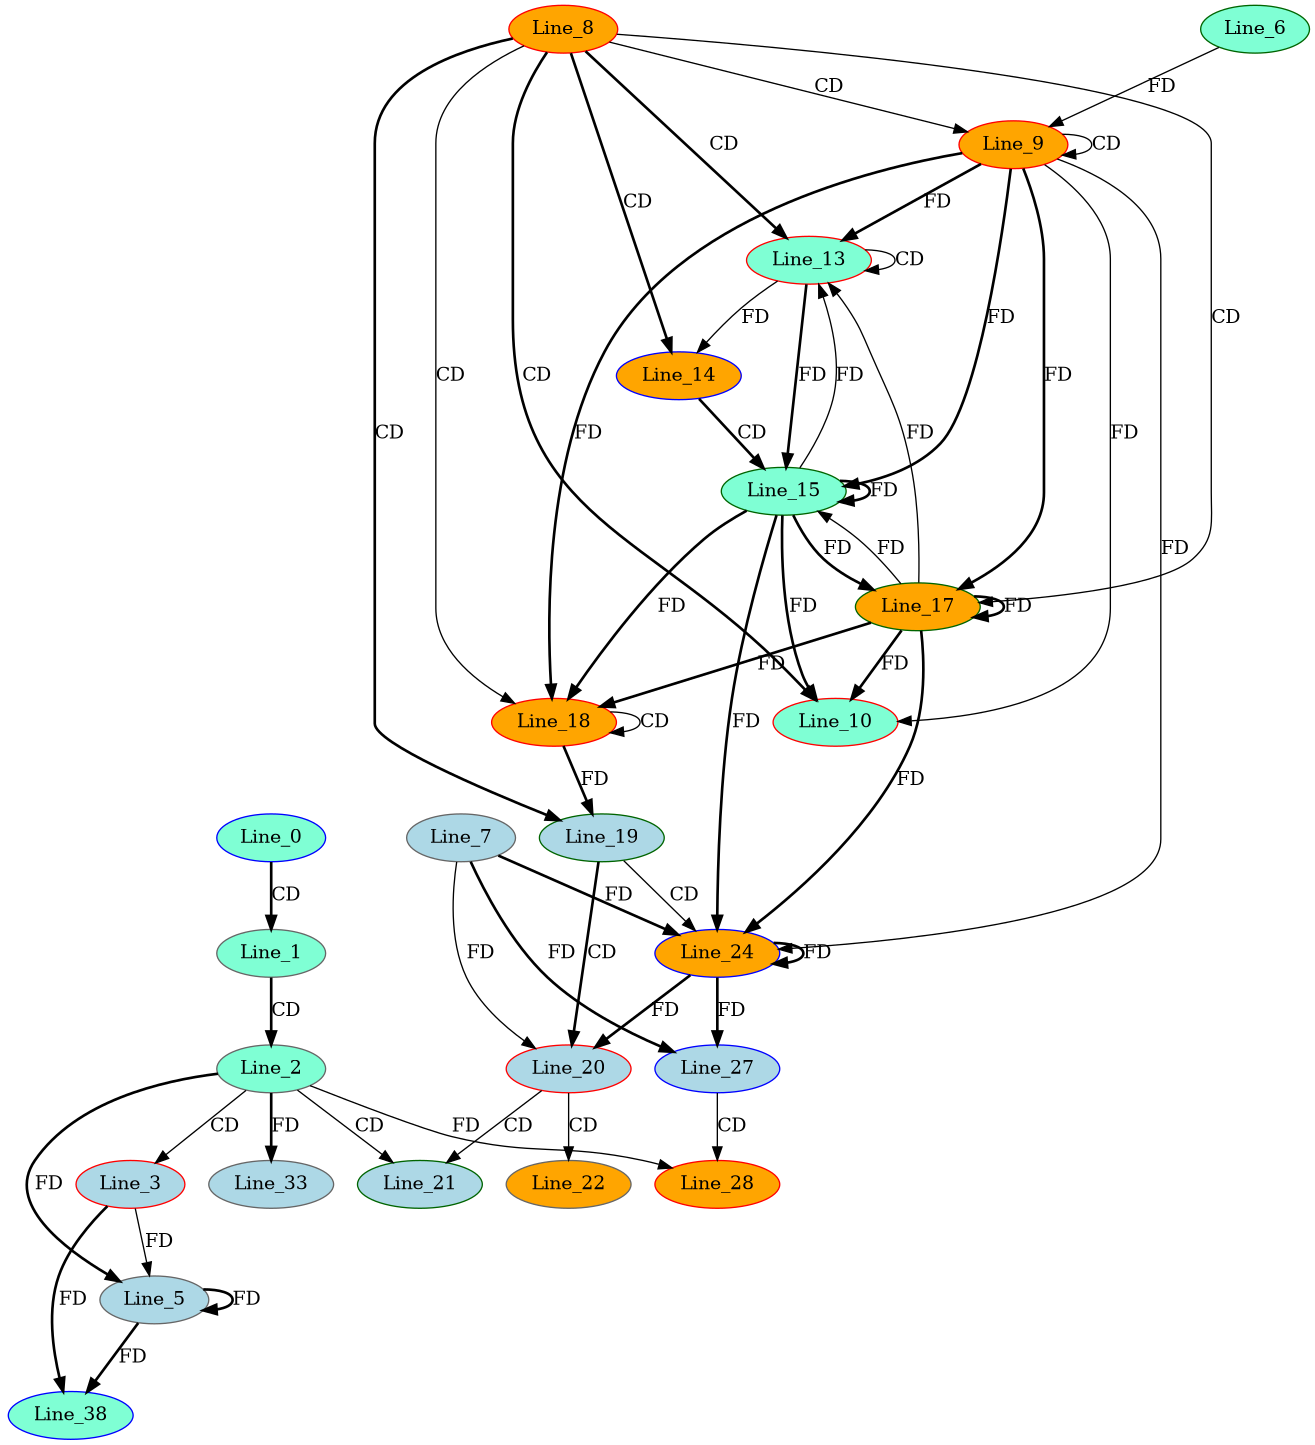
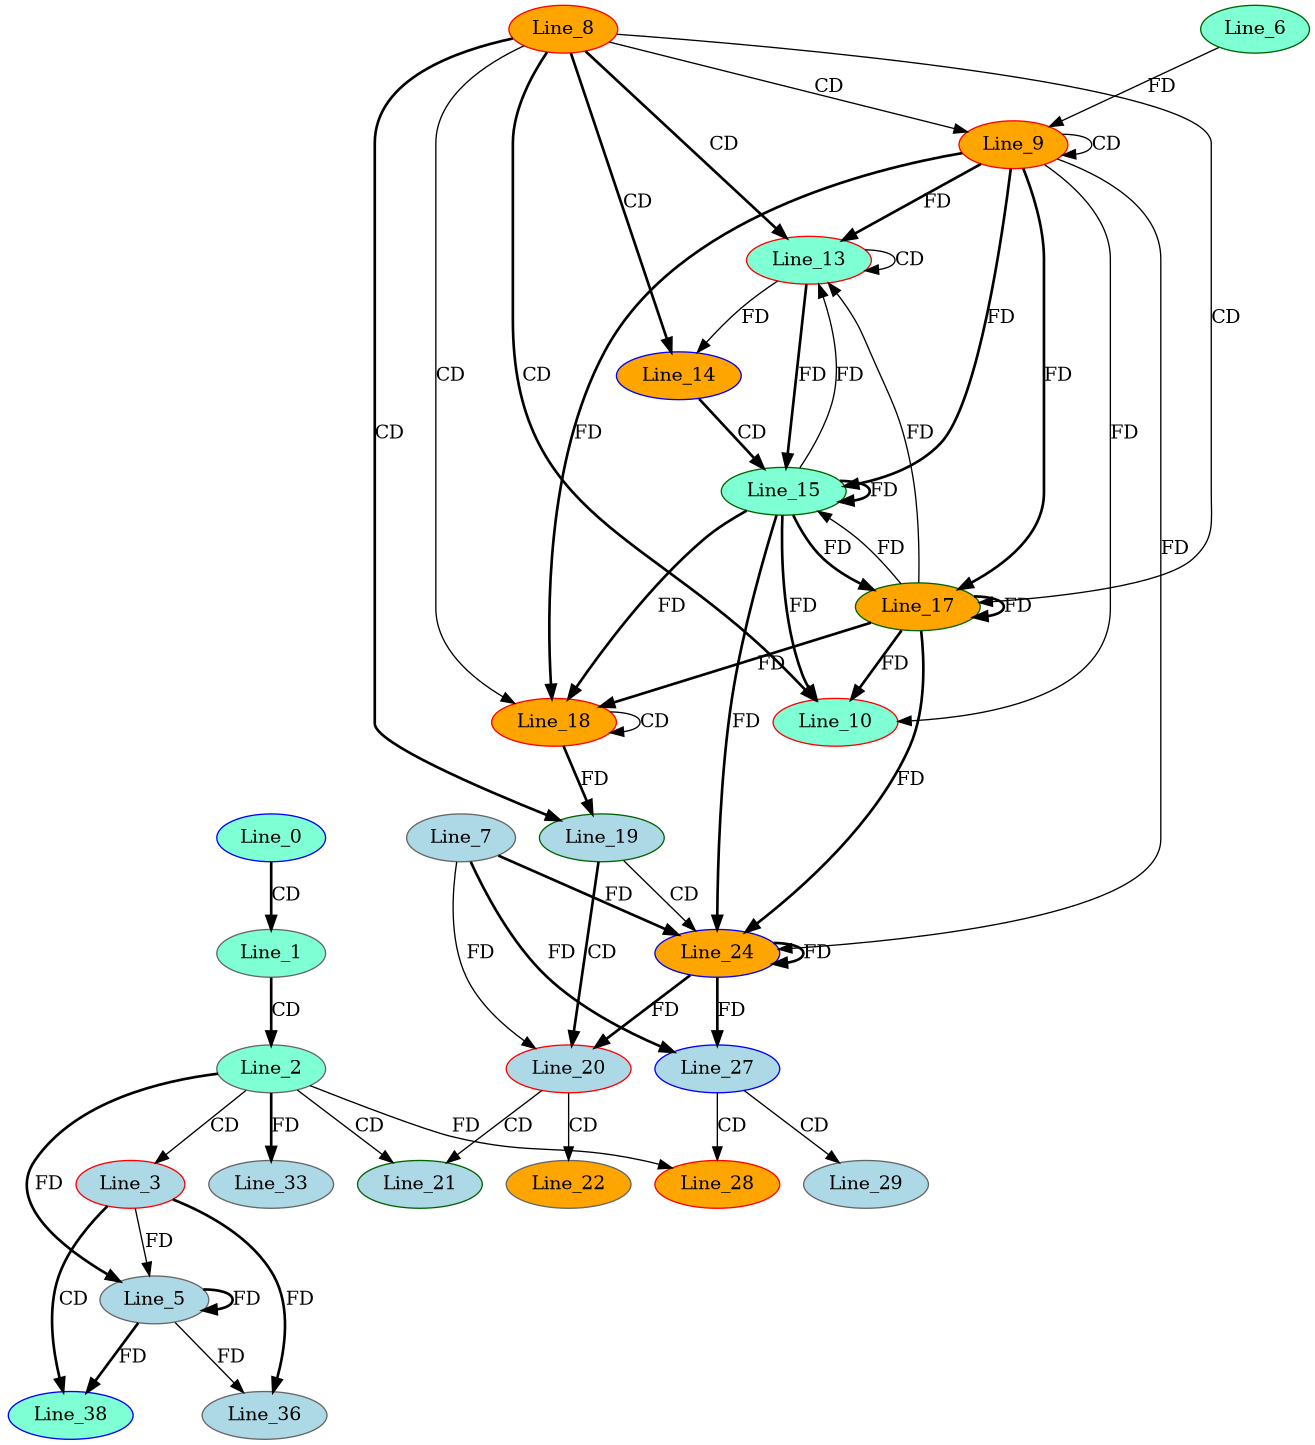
none -> (866, 1184)
(73, 1300) -> (73, 1300)
none -> (265, 1415)
